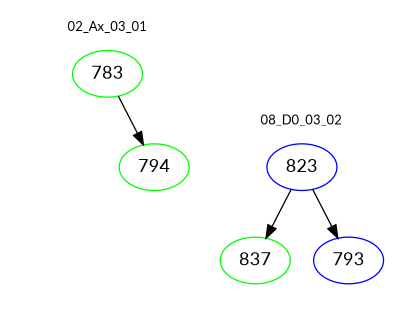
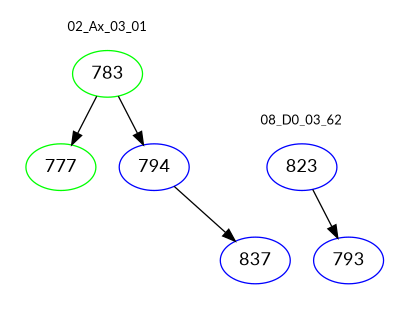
(302, 121) -> (302, 121)
none -> (61, 167)
(154, 167) -> (154, 167)
(282, 208) -> (200, 209)
(255, 260) -> (255, 260)
